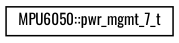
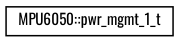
(90, 21) -> (90, 21)
